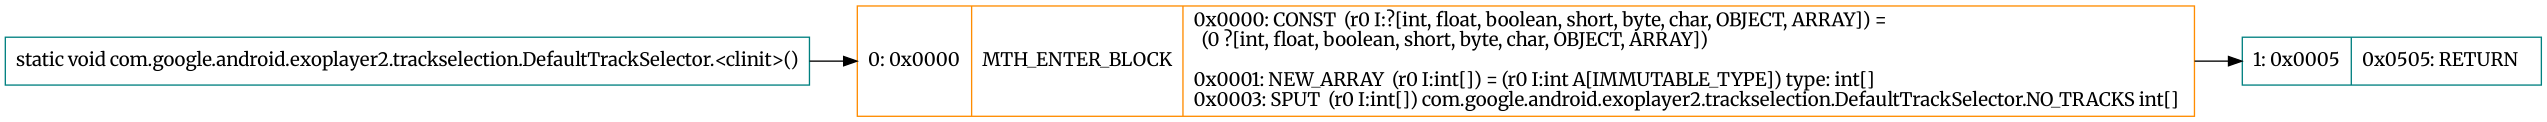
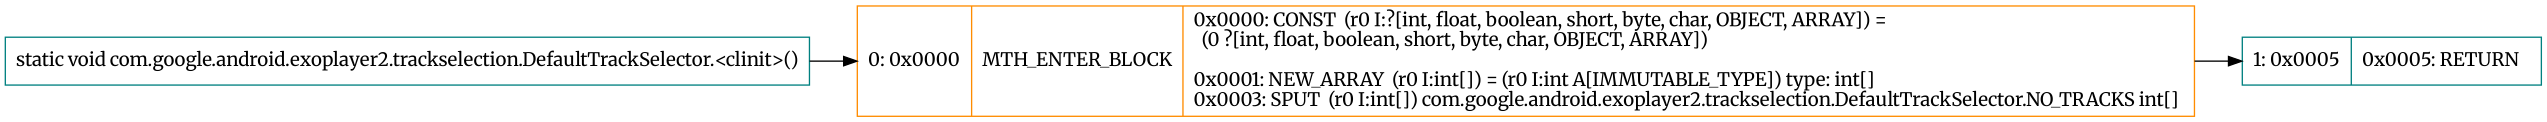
(2446, 60) -> (2446, 60)
